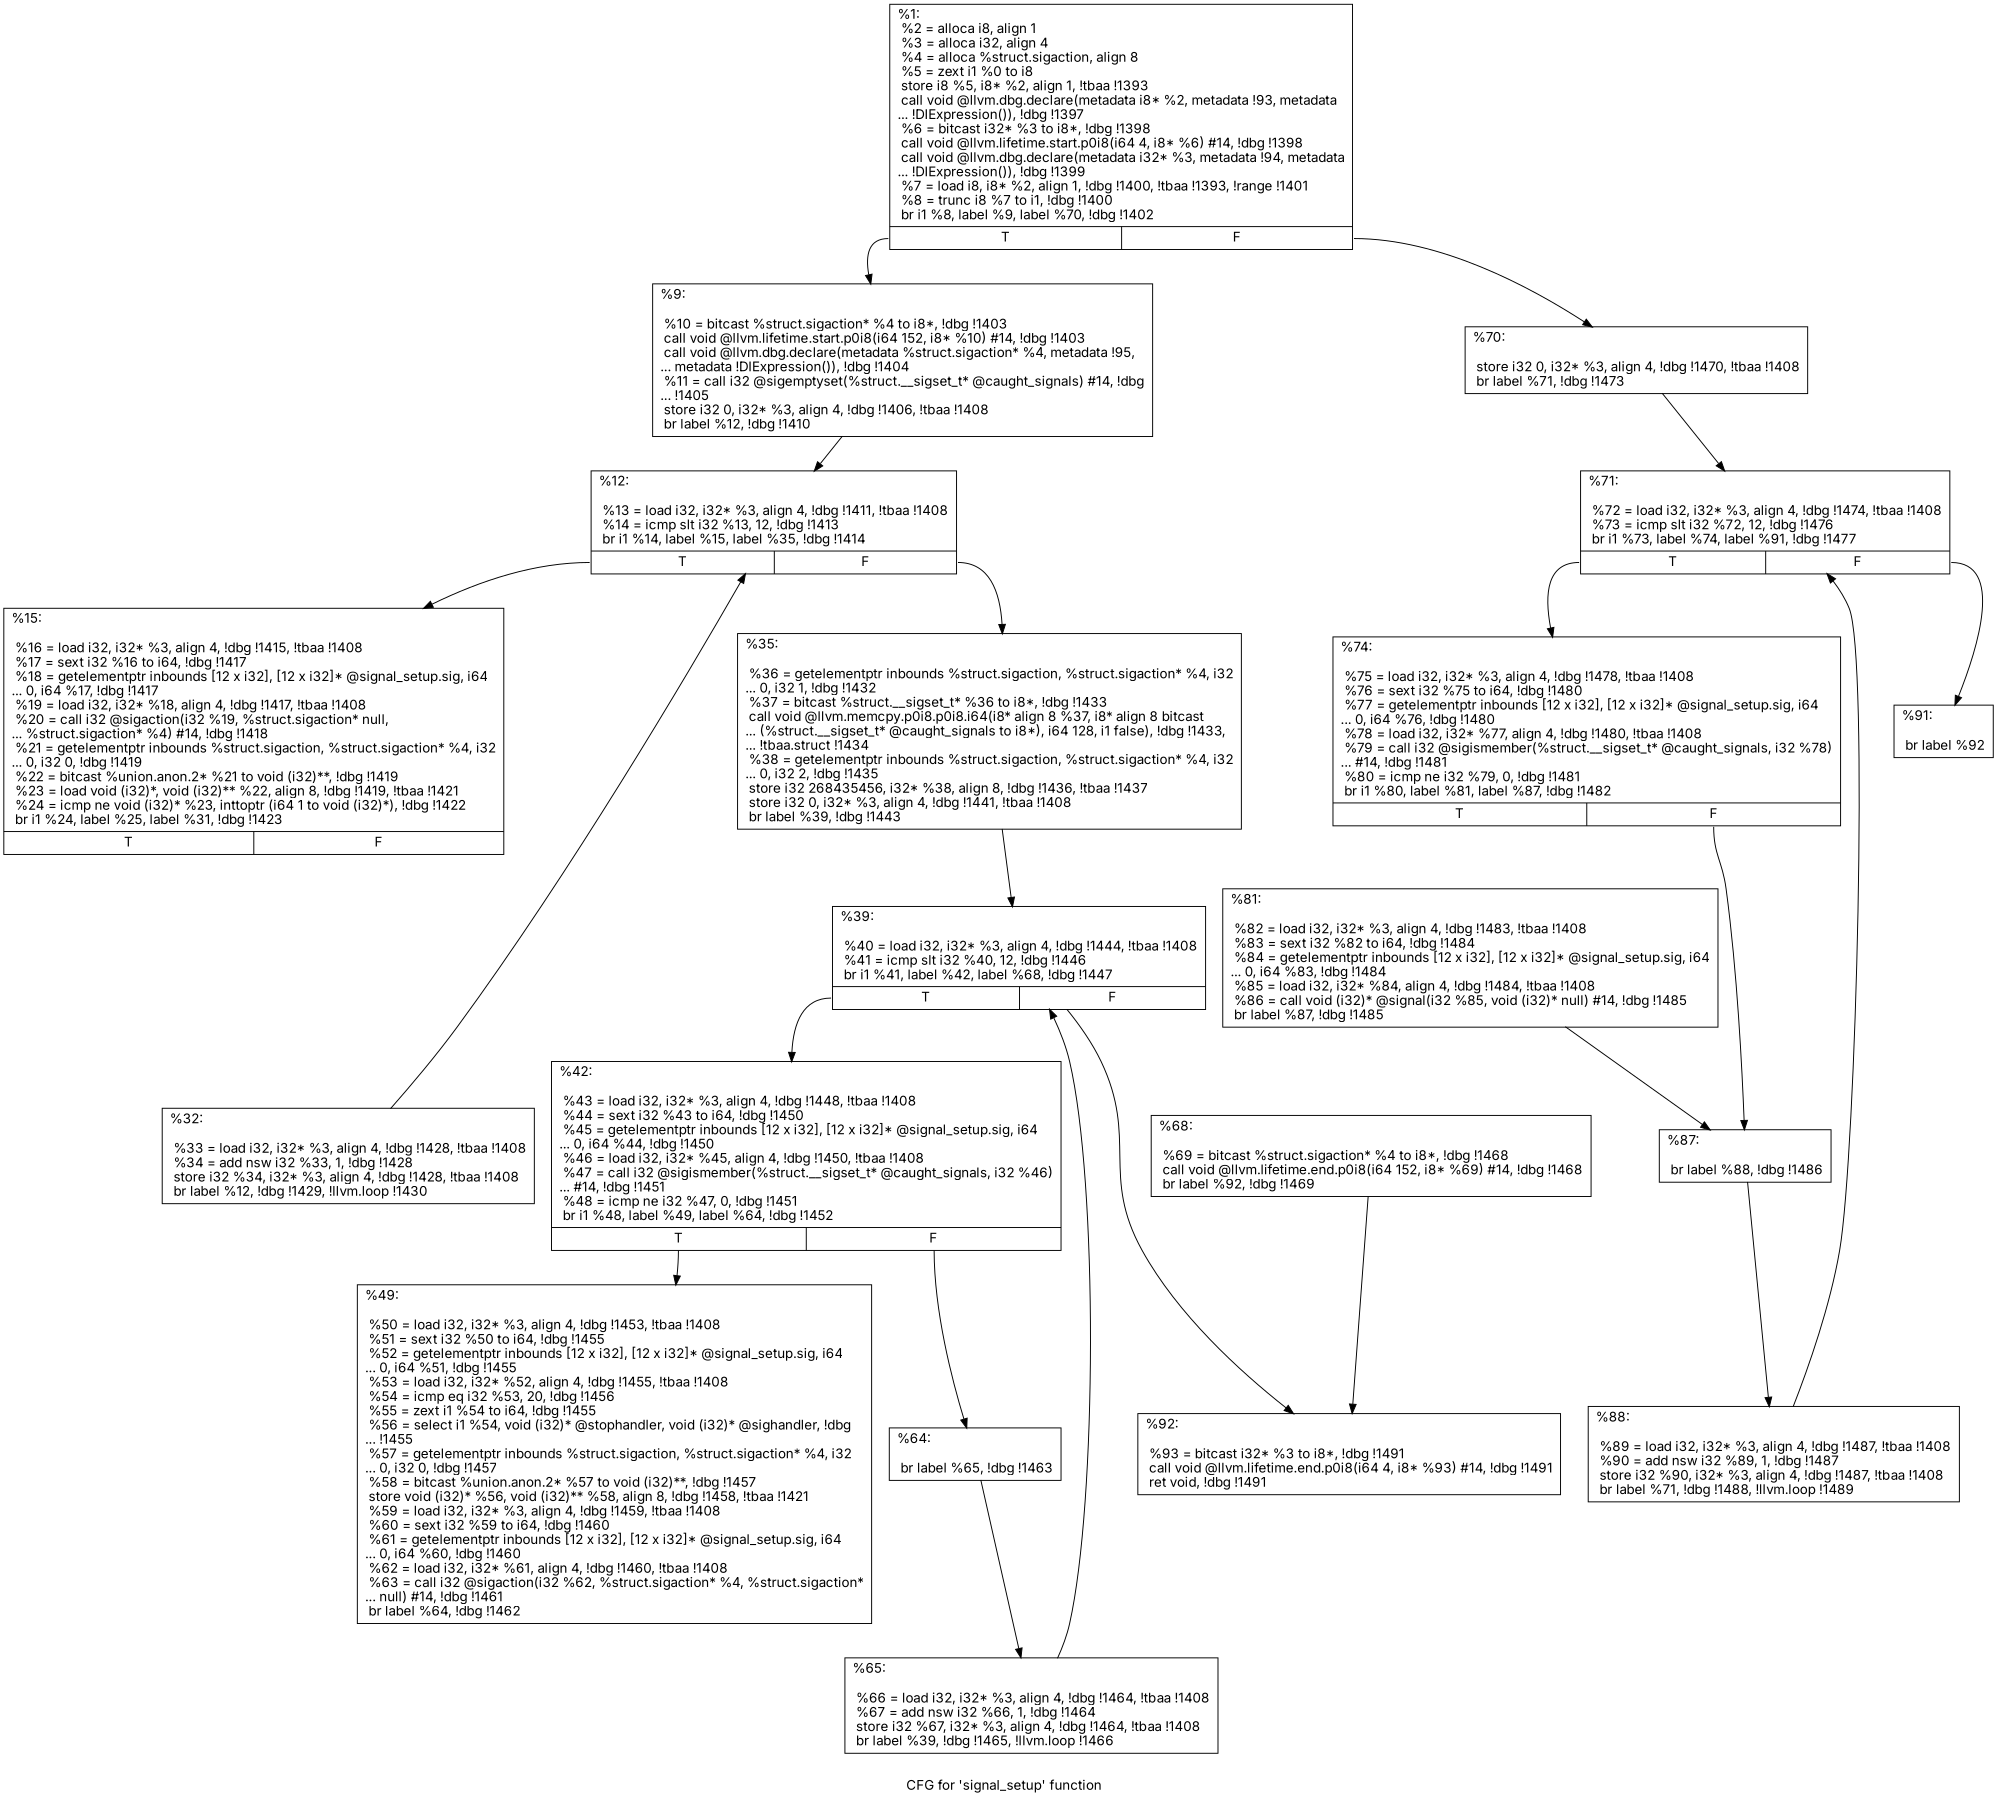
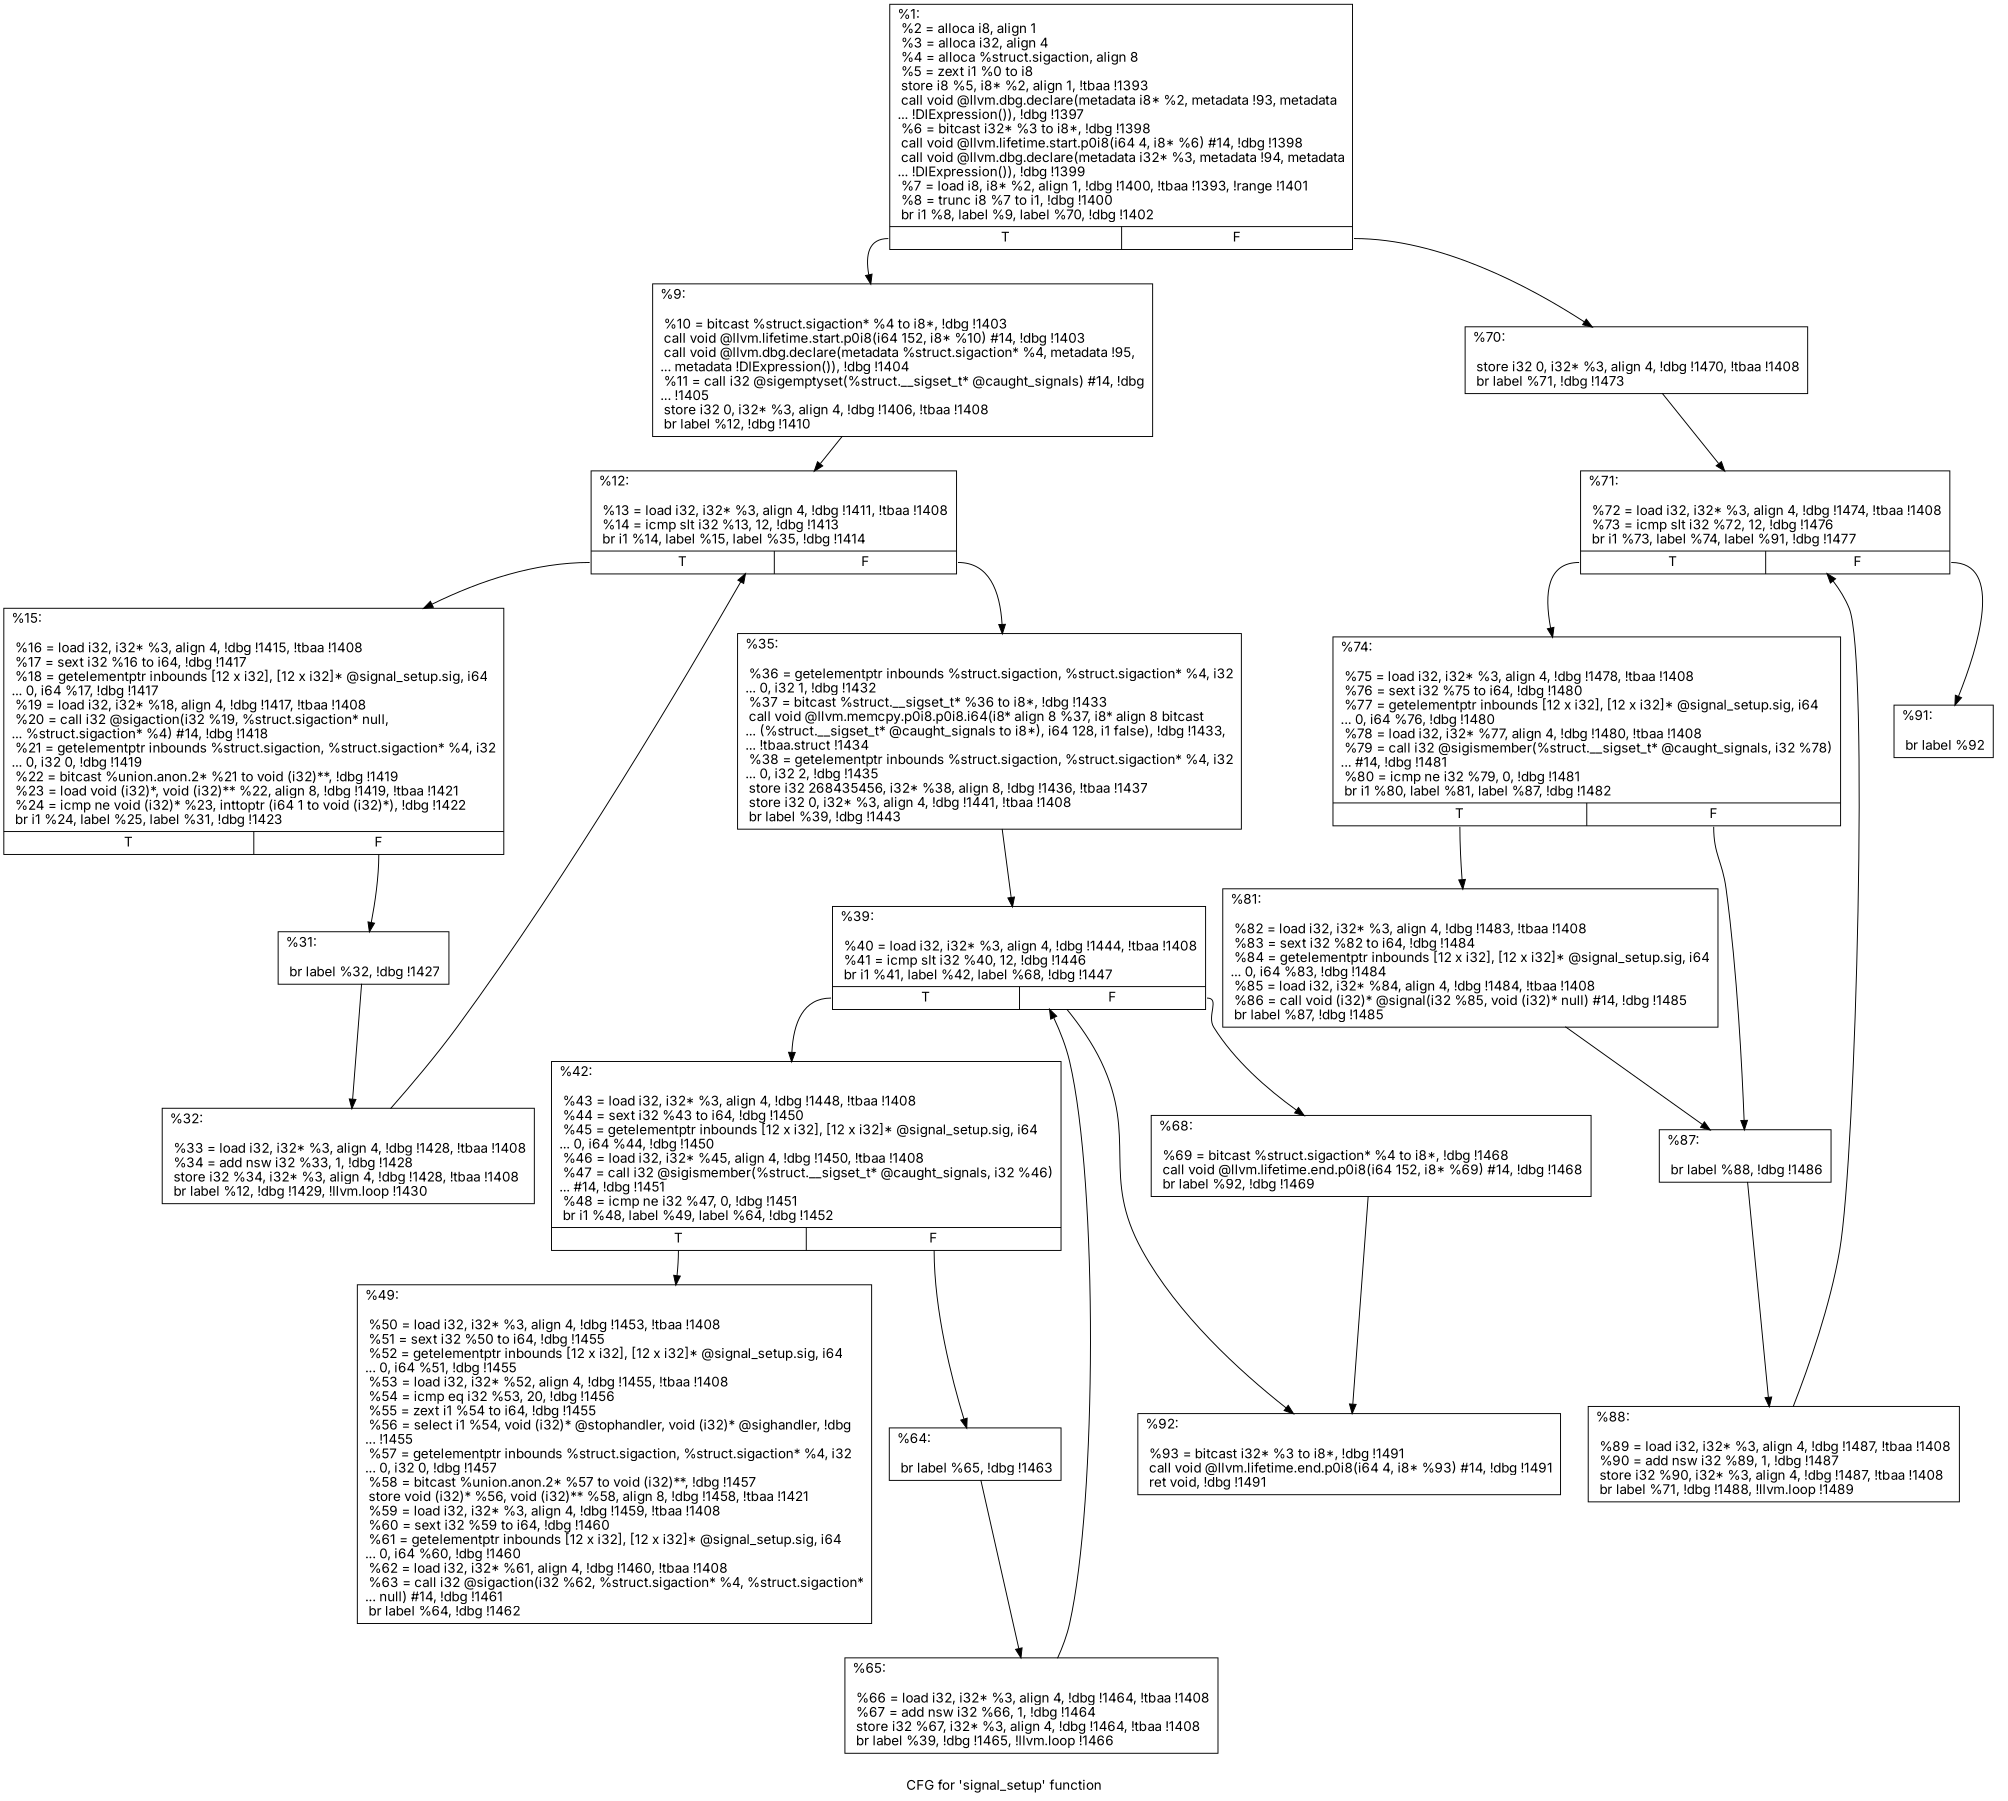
none -> (1461, 853)
none -> (364, 958)
none -> (1240, 1061)
